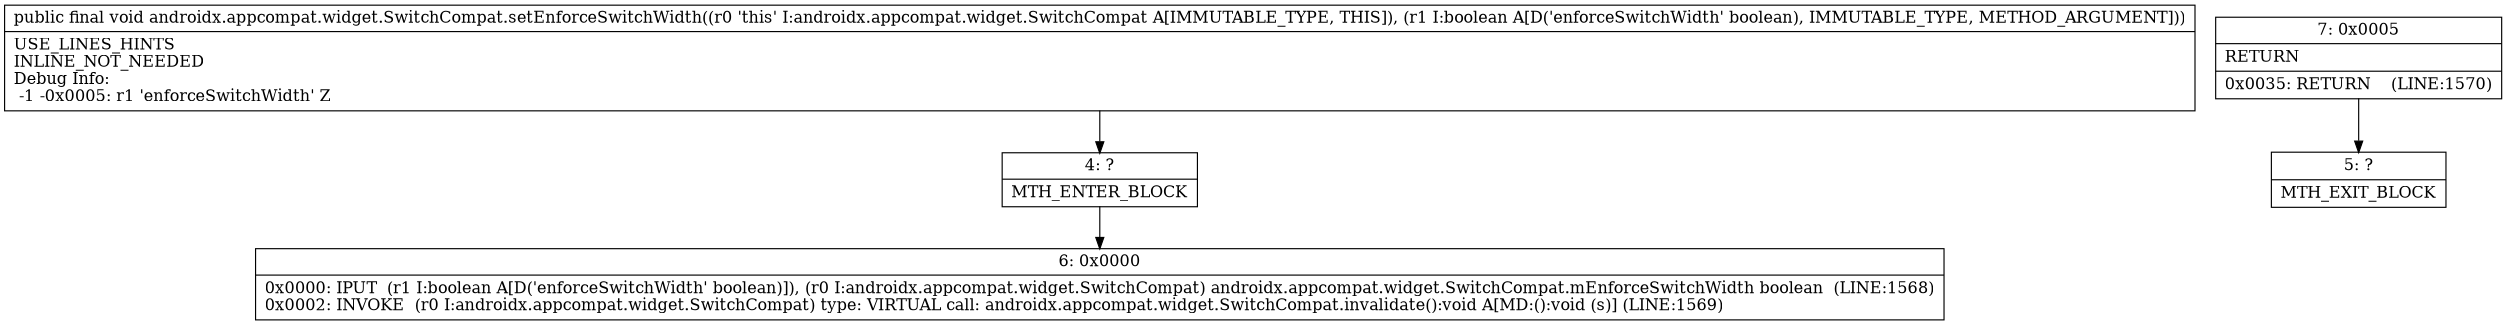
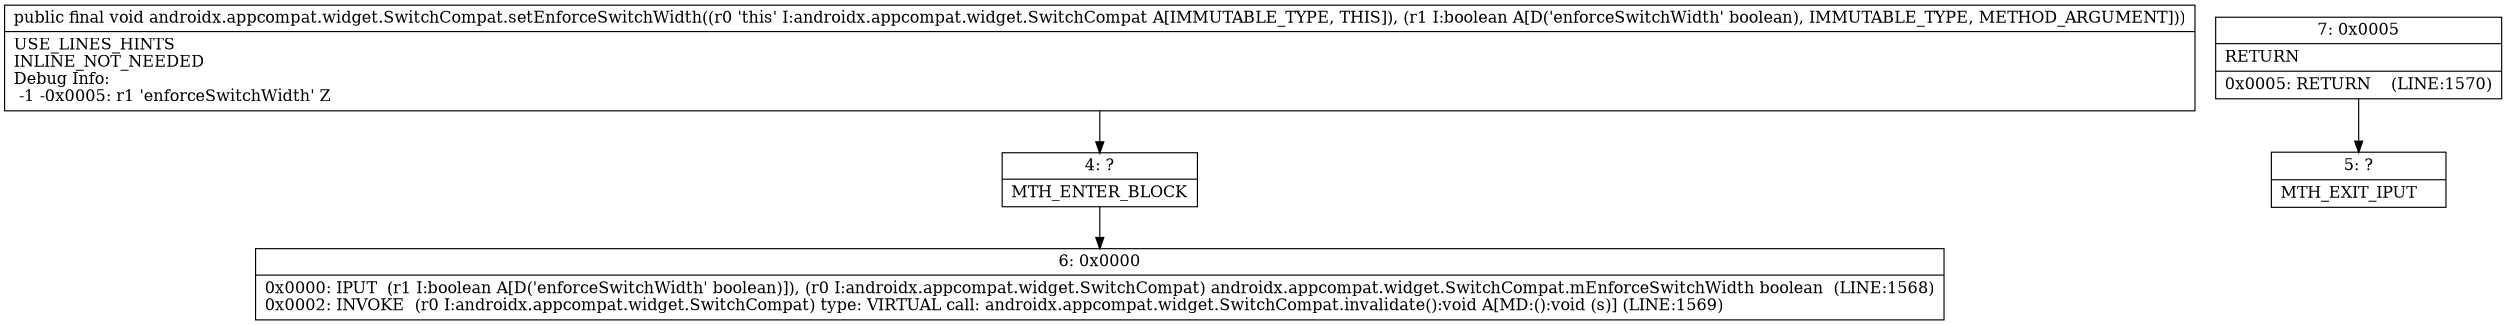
(2359, 84) -> (2359, 84)
(2359, 193) -> (2349, 193)
